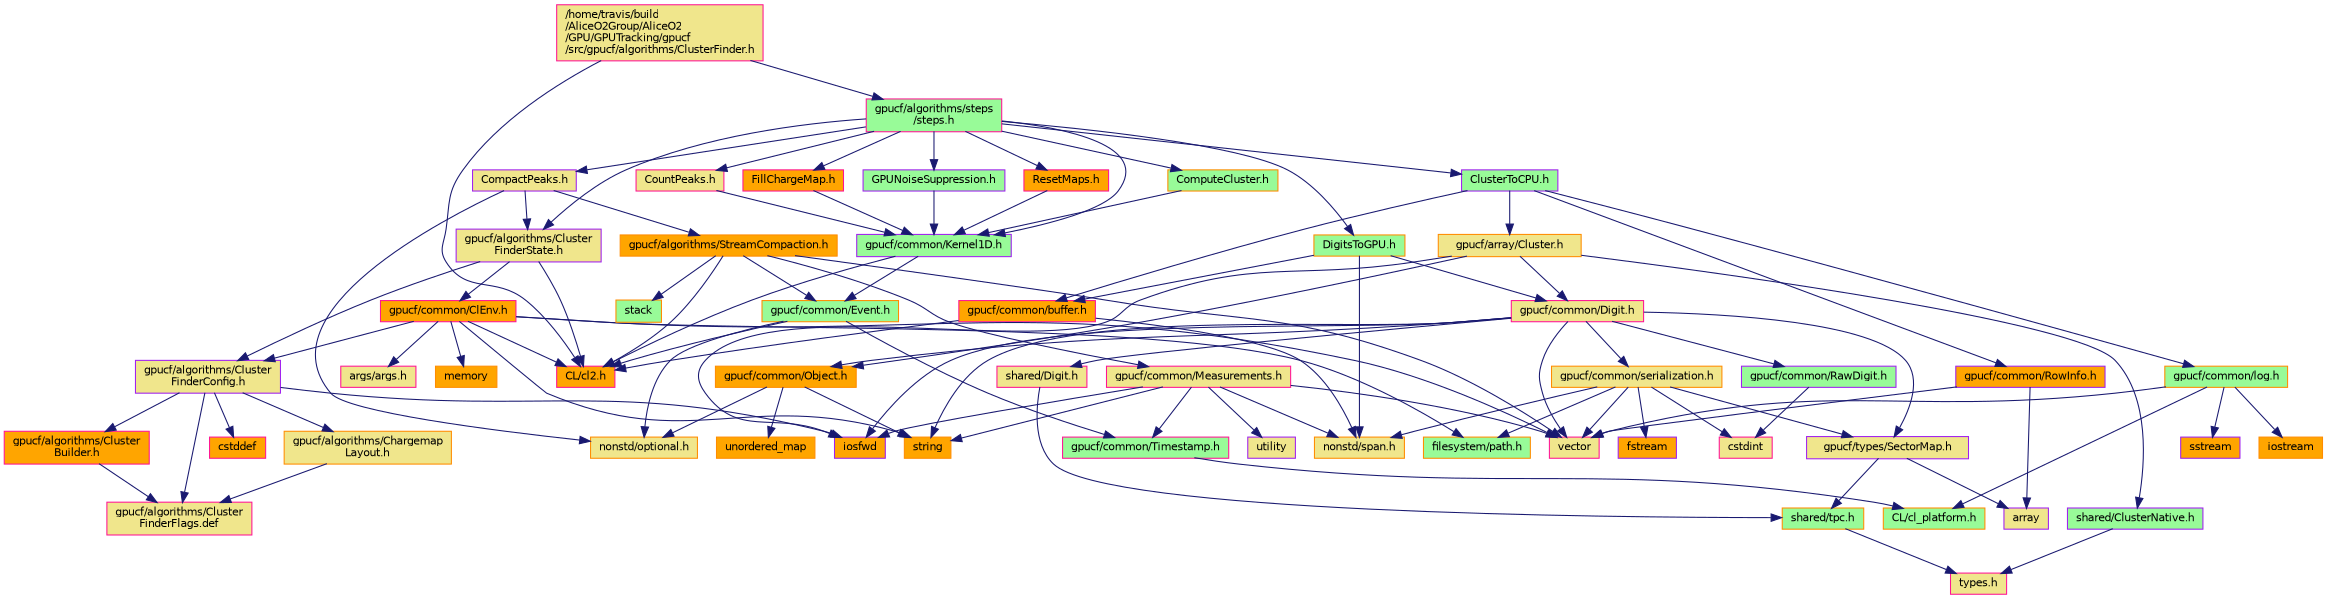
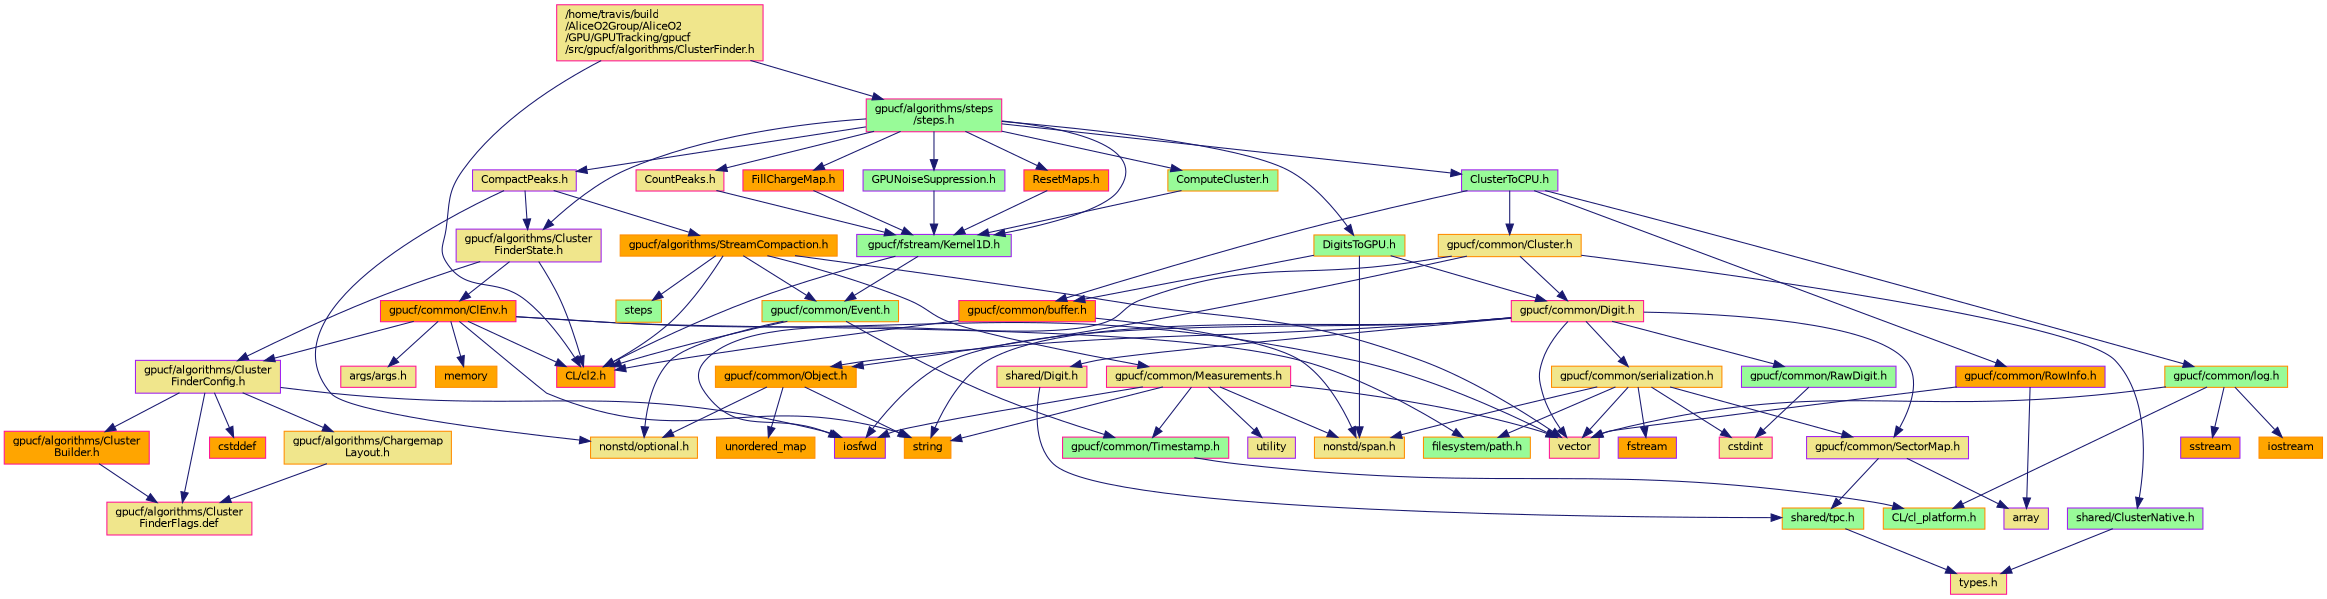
(934, 246) -> (934, 246)
(1510, 246) -> (1510, 246)
(639, 311) -> (639, 311)
(1888, 448) -> (1888, 448)
